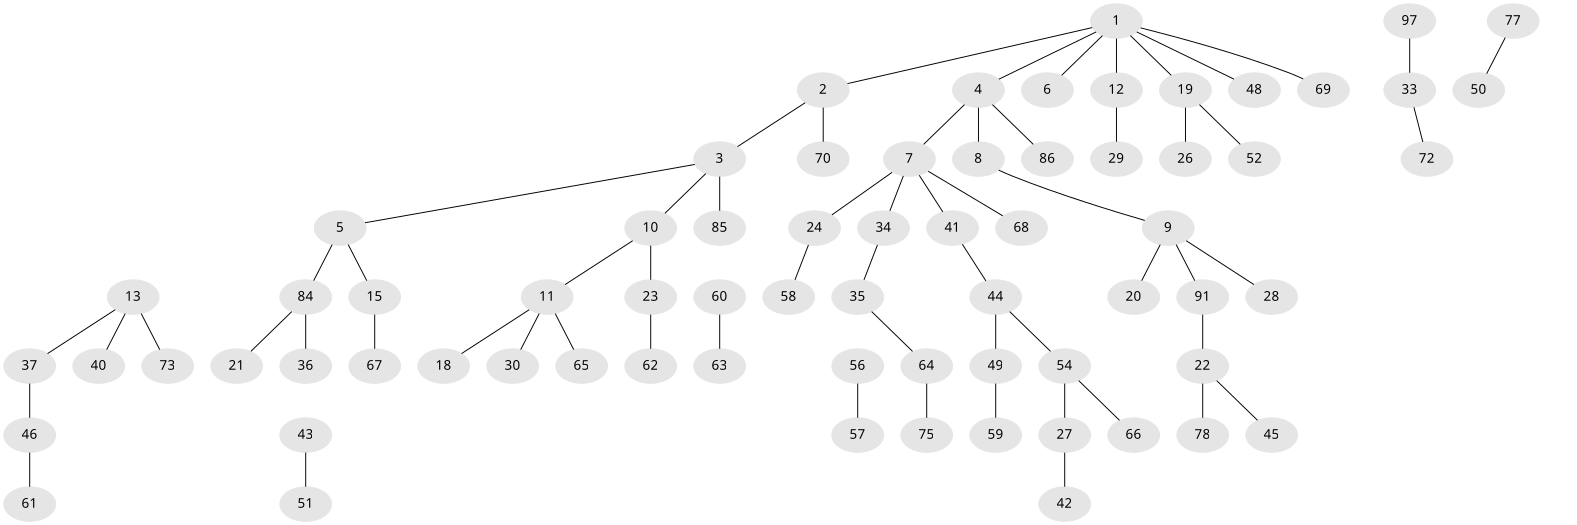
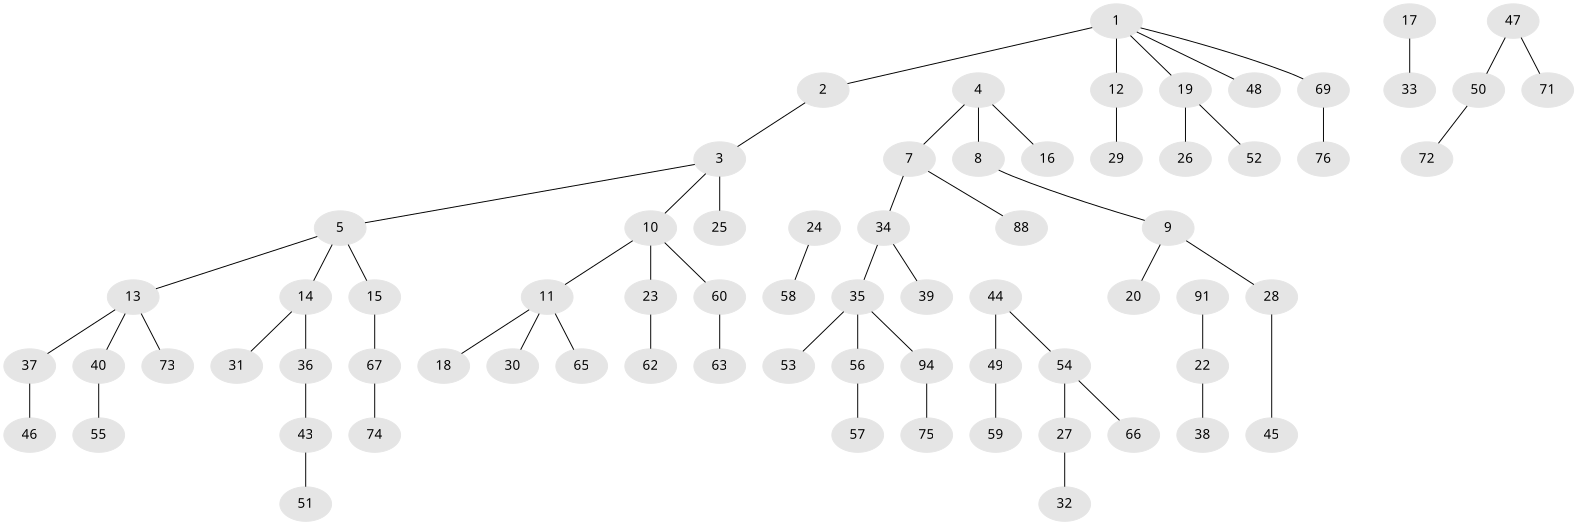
(1410, 21) -> (1410, 21)
(1513, 21) -> (1513, 21)
(1048, 56) -> none
(1047, 90) -> none
none -> (1548, 90)
(1418, 125) -> (1453, 125)
(823, 159) -> none
(1047, 159) -> (1047, 159)
none -> (1323, 159)
(862, 194) -> none
(720, 228) -> (720, 228)
(953, 228) -> none
(1022, 228) -> (1022, 228)
none -> (685, 262)
none -> (237, 263)
(1185, 263) -> none
(306, 297) -> (306, 297)
none -> (927, 297)
none -> (858, 332)
(237, 366) -> (237, 366)
none -> (789, 366)
(927, 366) -> (927, 366)
(1237, 400) -> (1272, 366)
none -> (306, 401)
none -> (99, 435)
none -> (375, 435)
(1203, 435) -> (1203, 435)
(30, 504) -> none
(1065, 504) -> (1065, 504)
